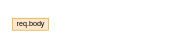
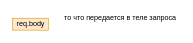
none -> (120, 18)
